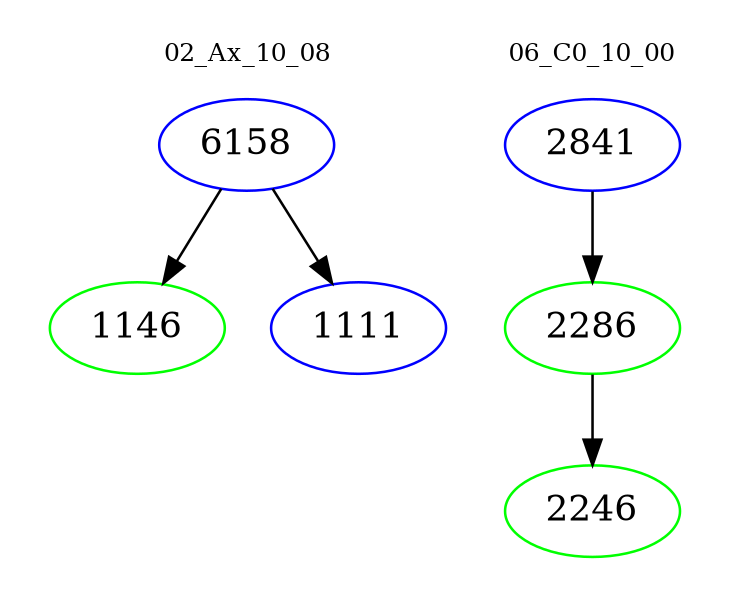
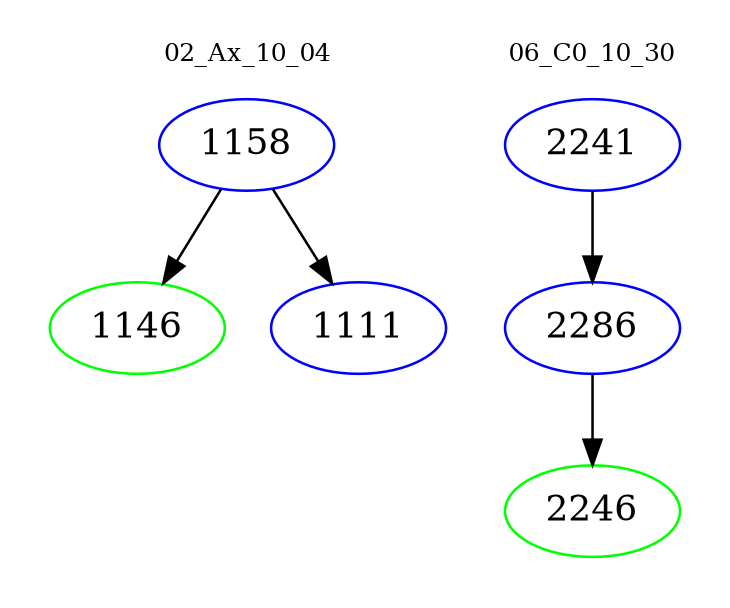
(248, 55) -> (248, 55)
(593, 55) -> (593, 55)
(247, 145) -> (247, 145)
(593, 145) -> (593, 145)
(593, 328) -> (593, 328)
